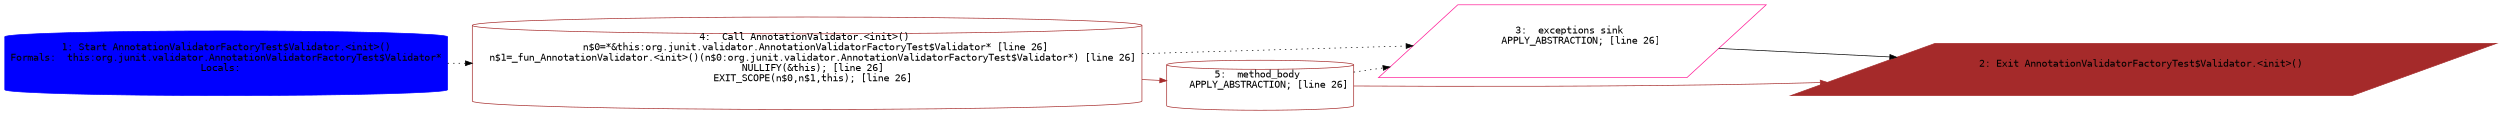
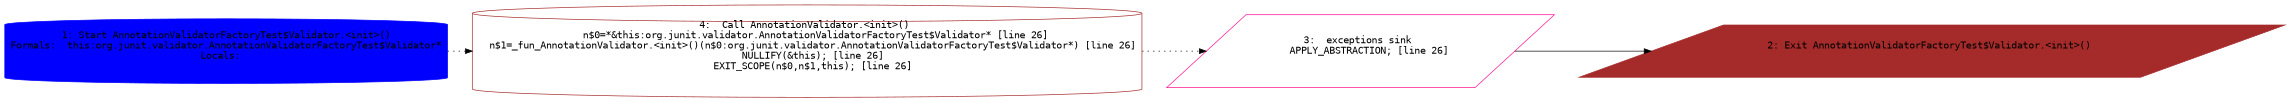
(1260, 85) -> none
